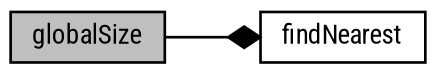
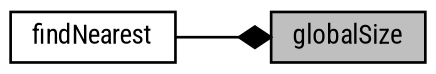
(197, 37) -> (207, 37)
